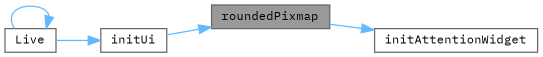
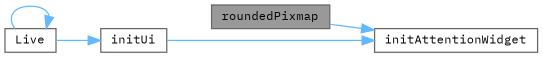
(183, 32) -> (265, 40)
